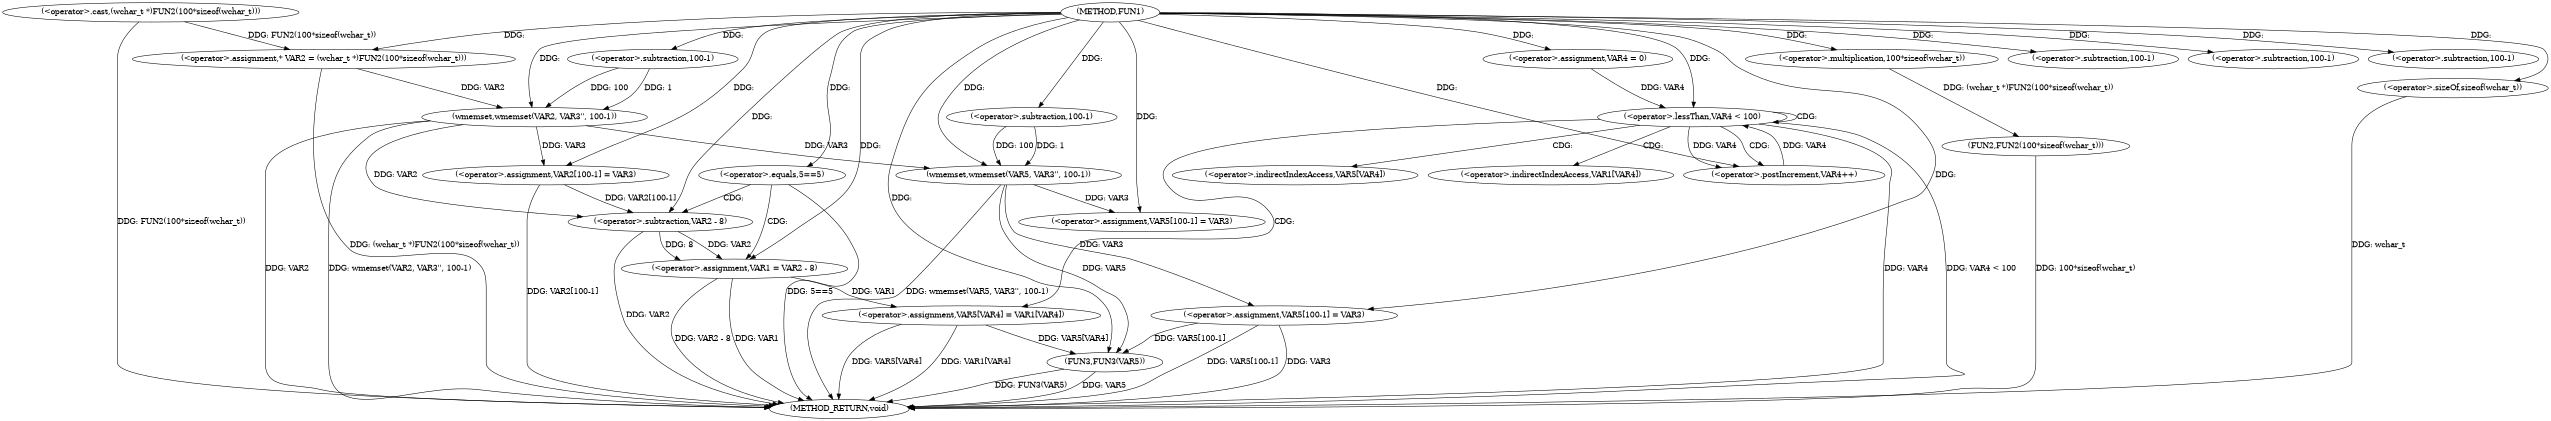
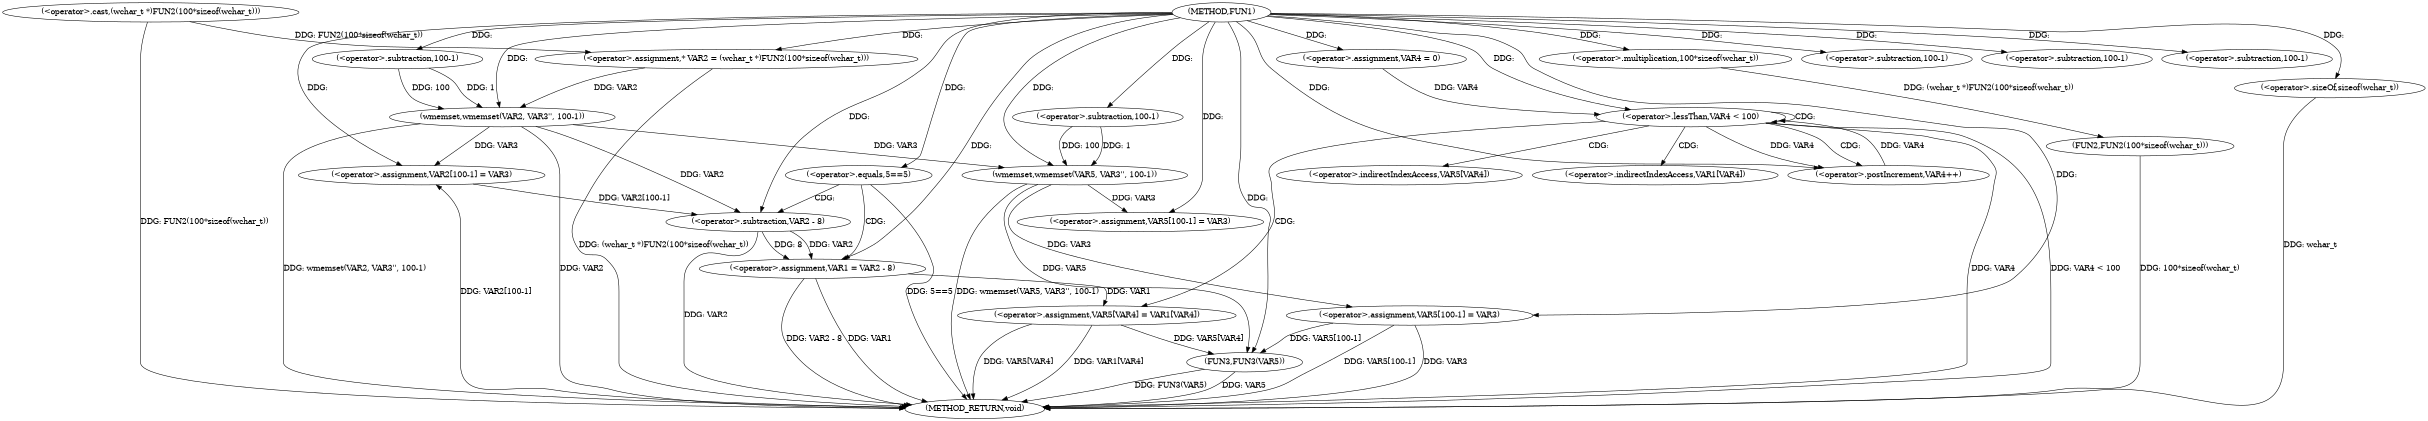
(556, 380) -> (585, 394)
